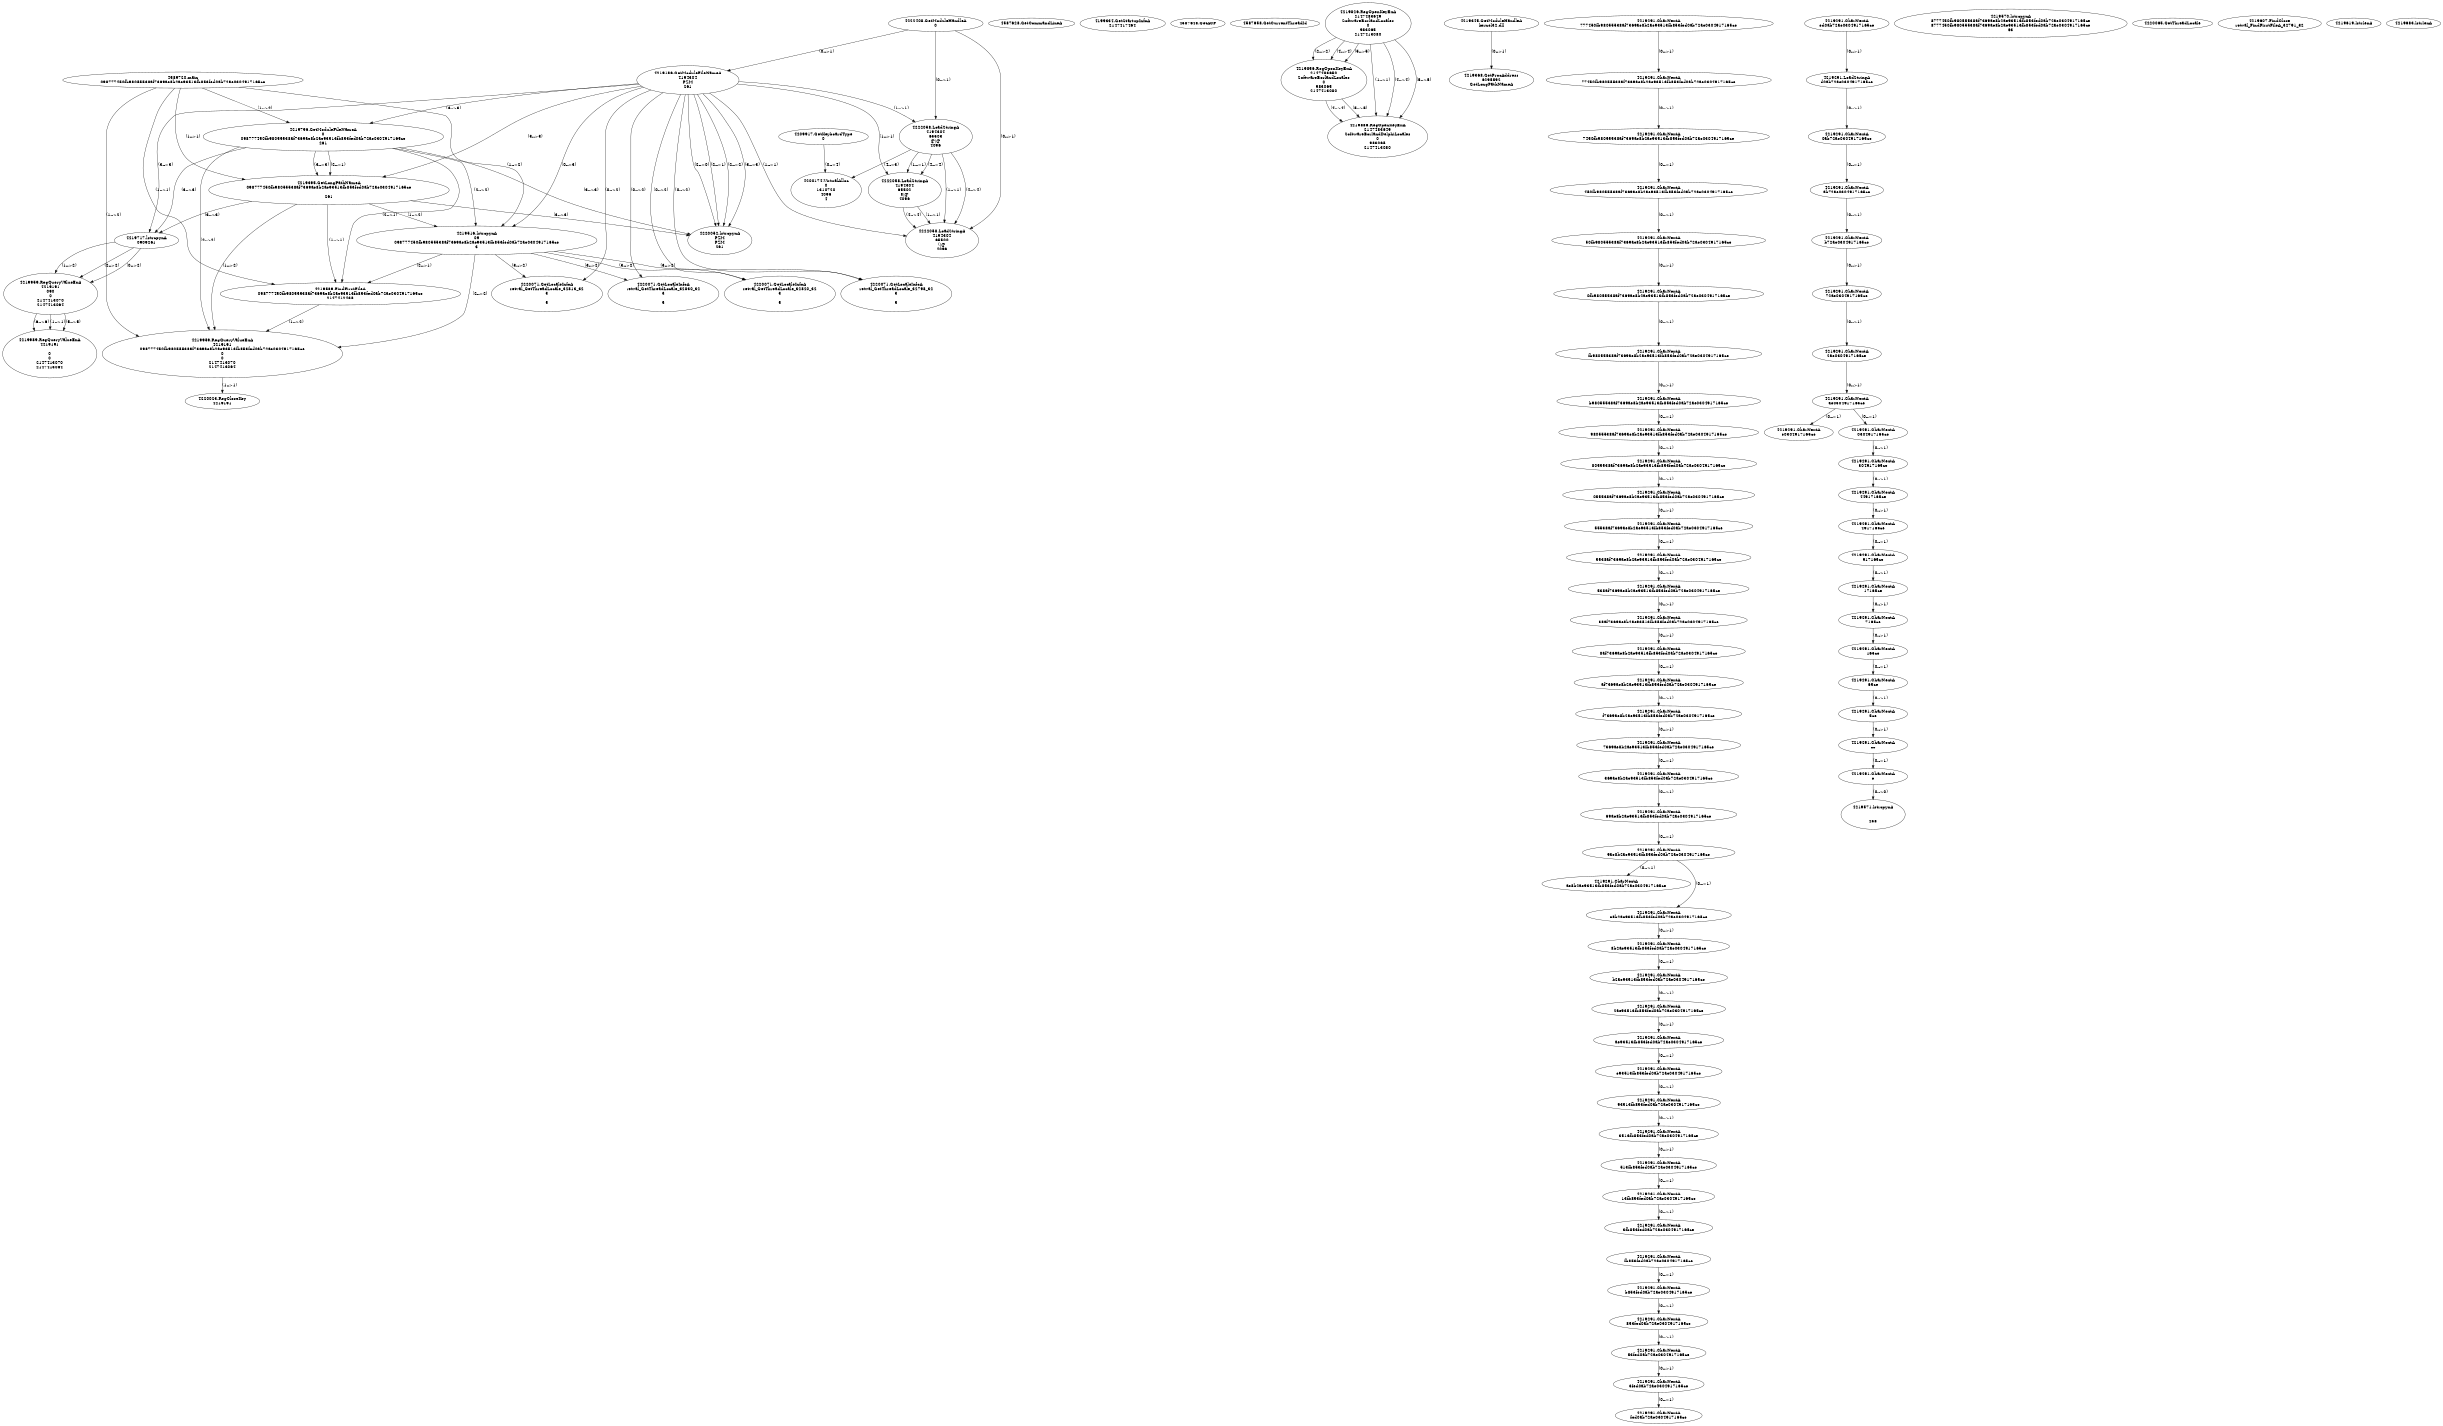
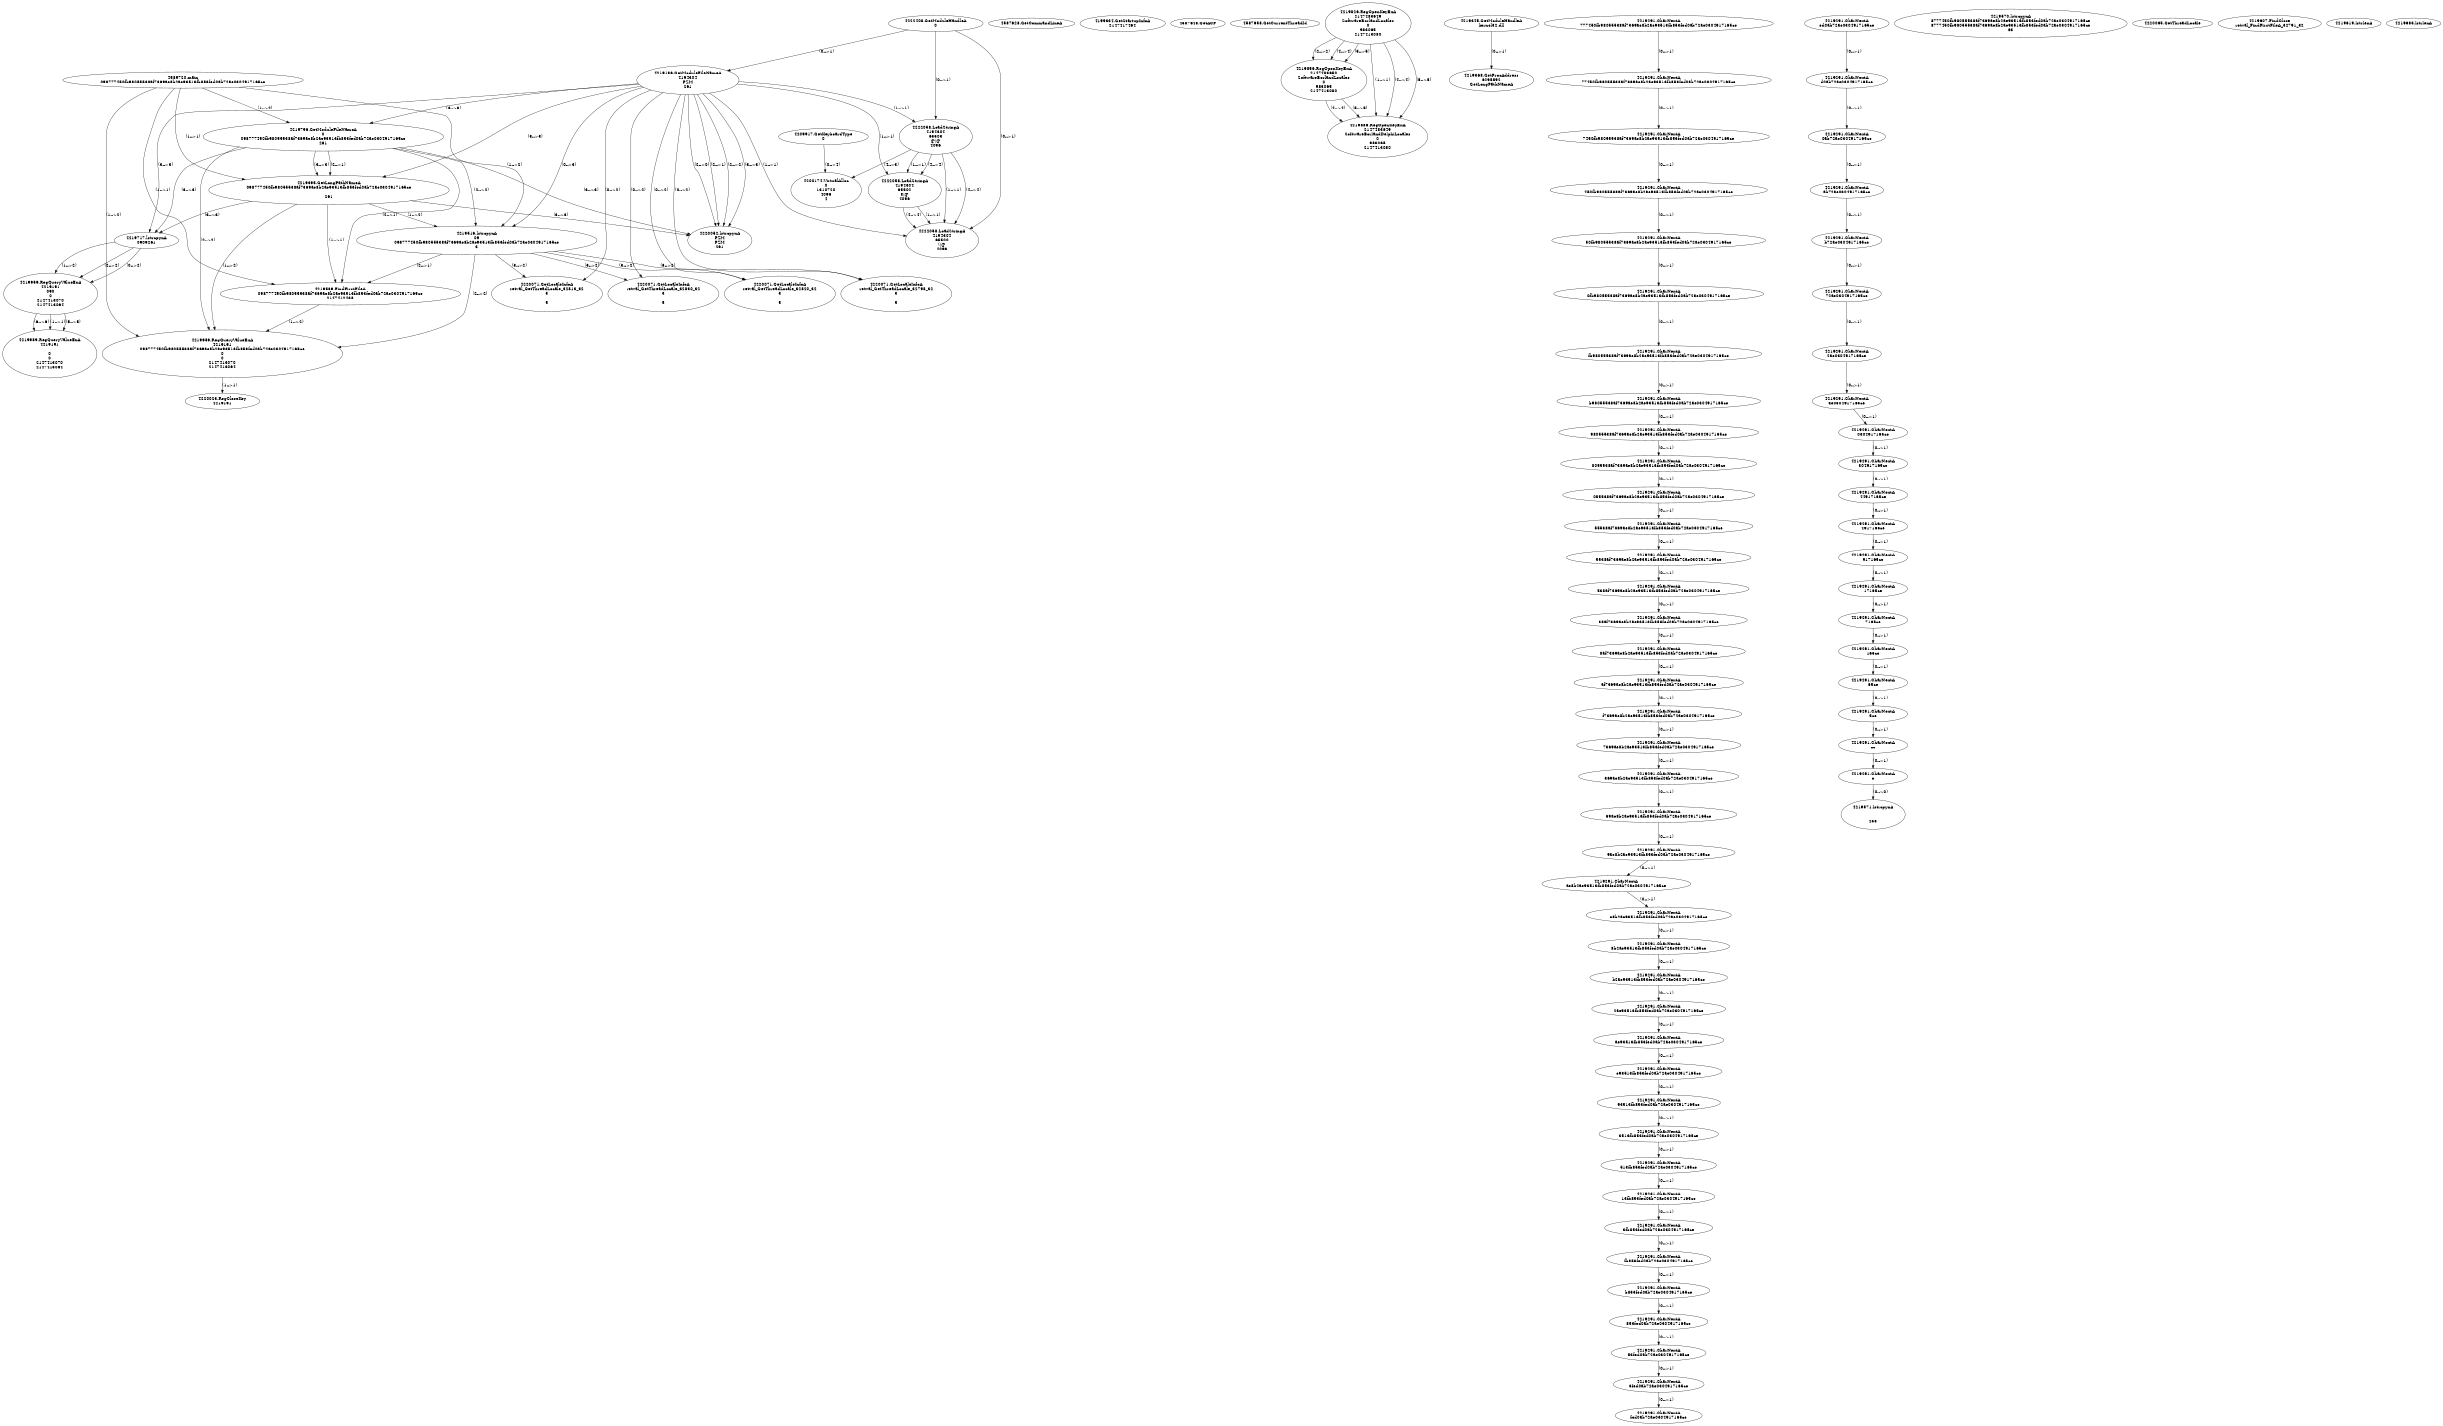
(1847, 80) -> (1847, 80)
(1799, 432) -> none
(1696, 882) -> (1636, 899)
none -> (1659, 1242)
